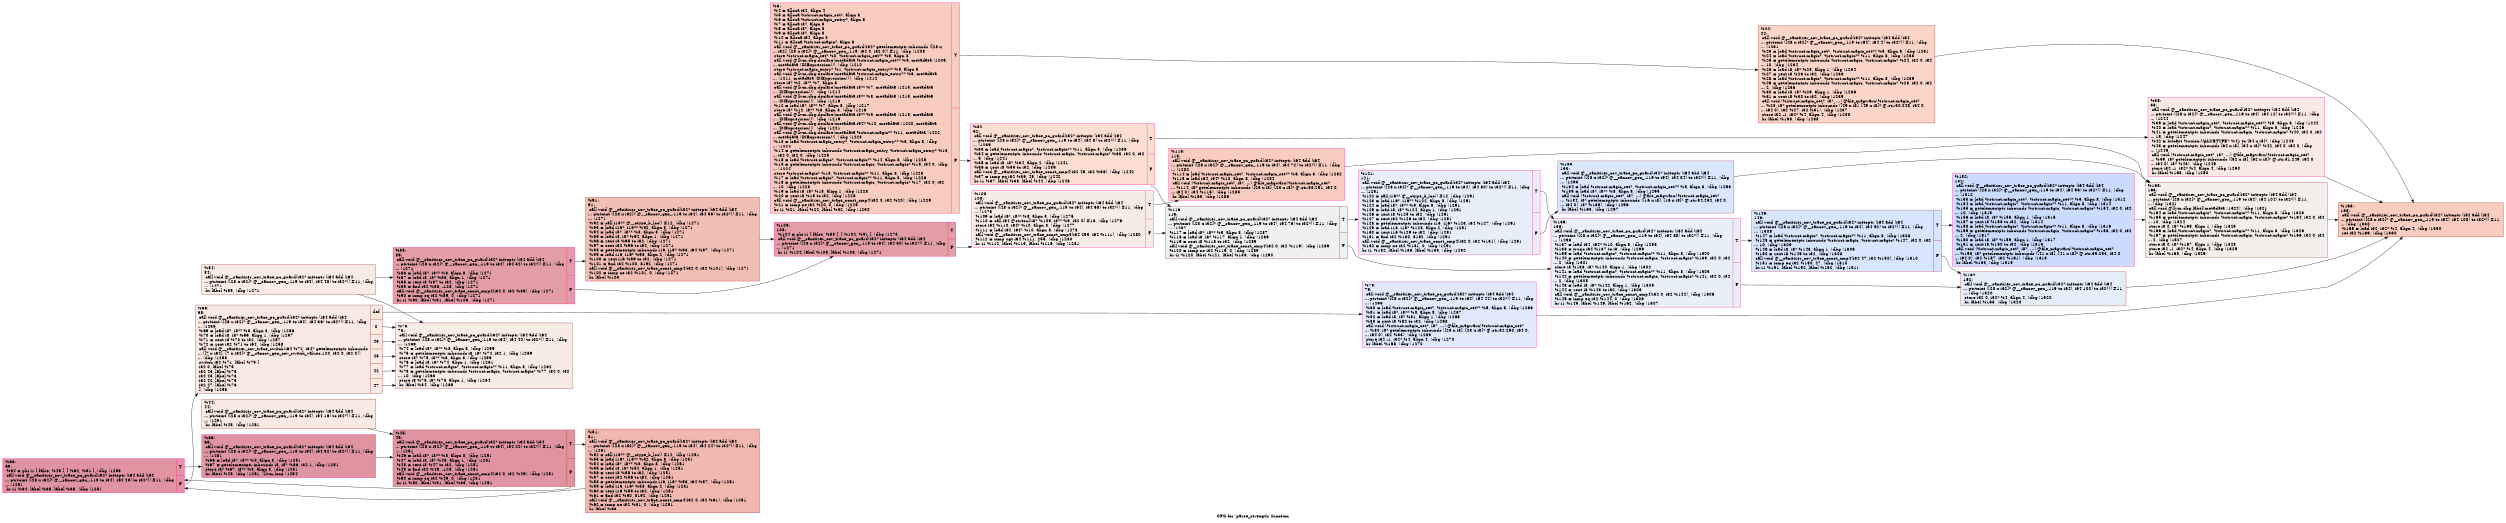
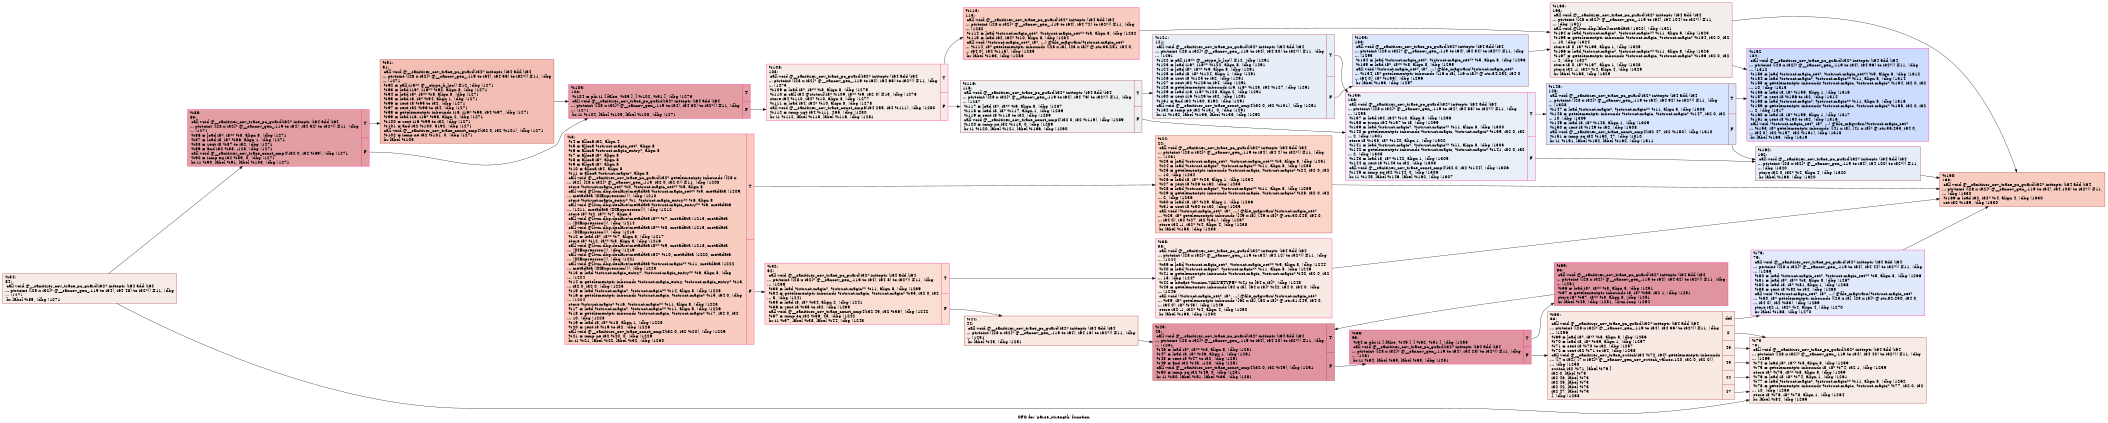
(1160, 195) -> (974, 311)
(1449, 212) -> (1244, 76)
(2138, 220) -> (1738, 67)
(673, 471) -> none
